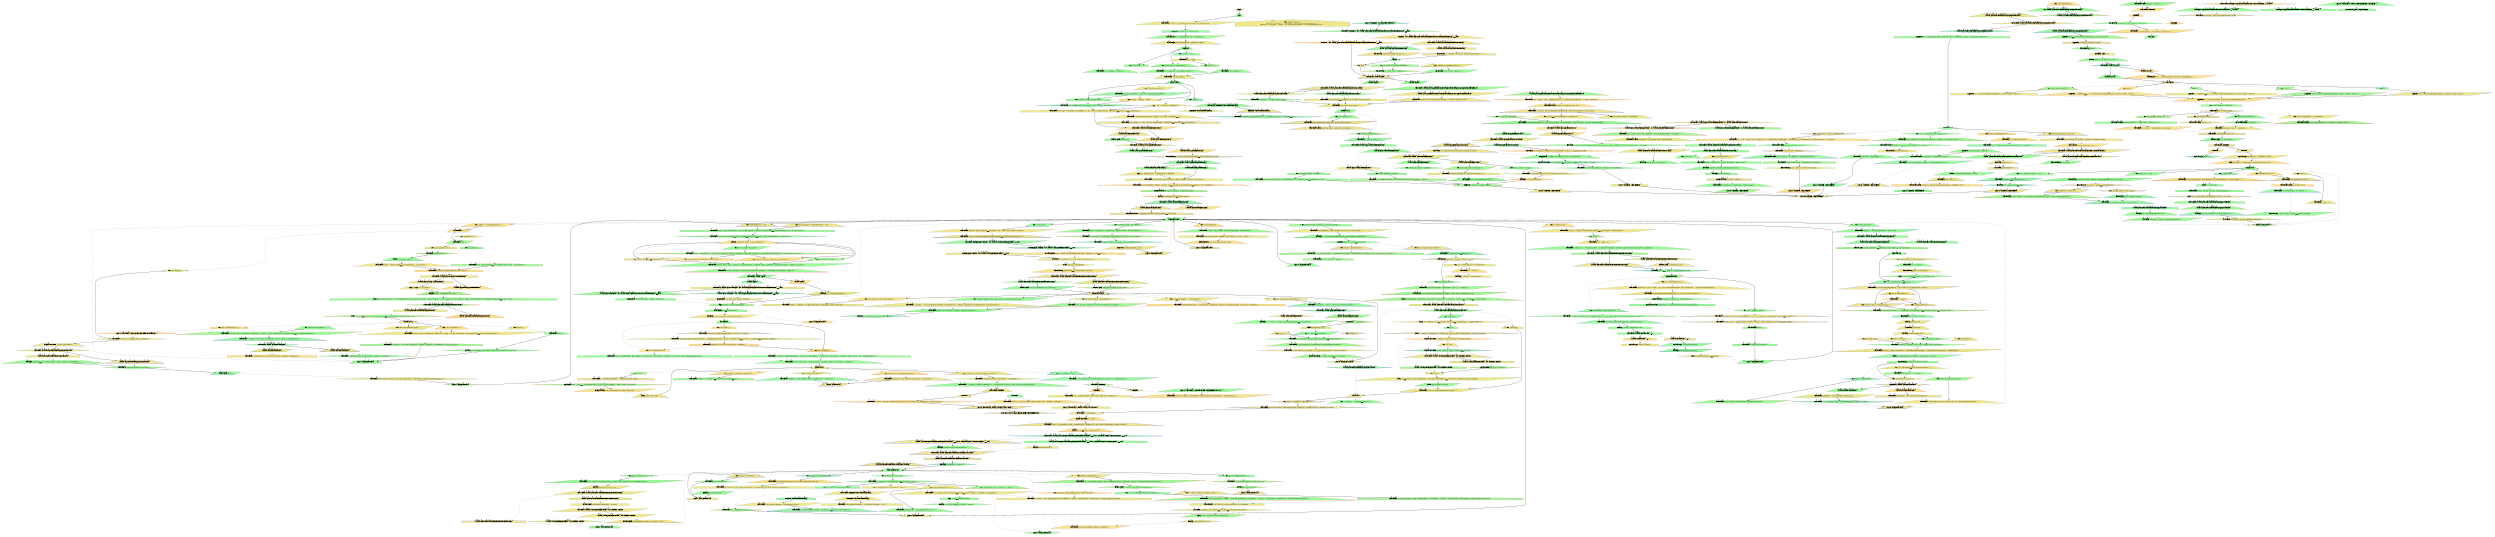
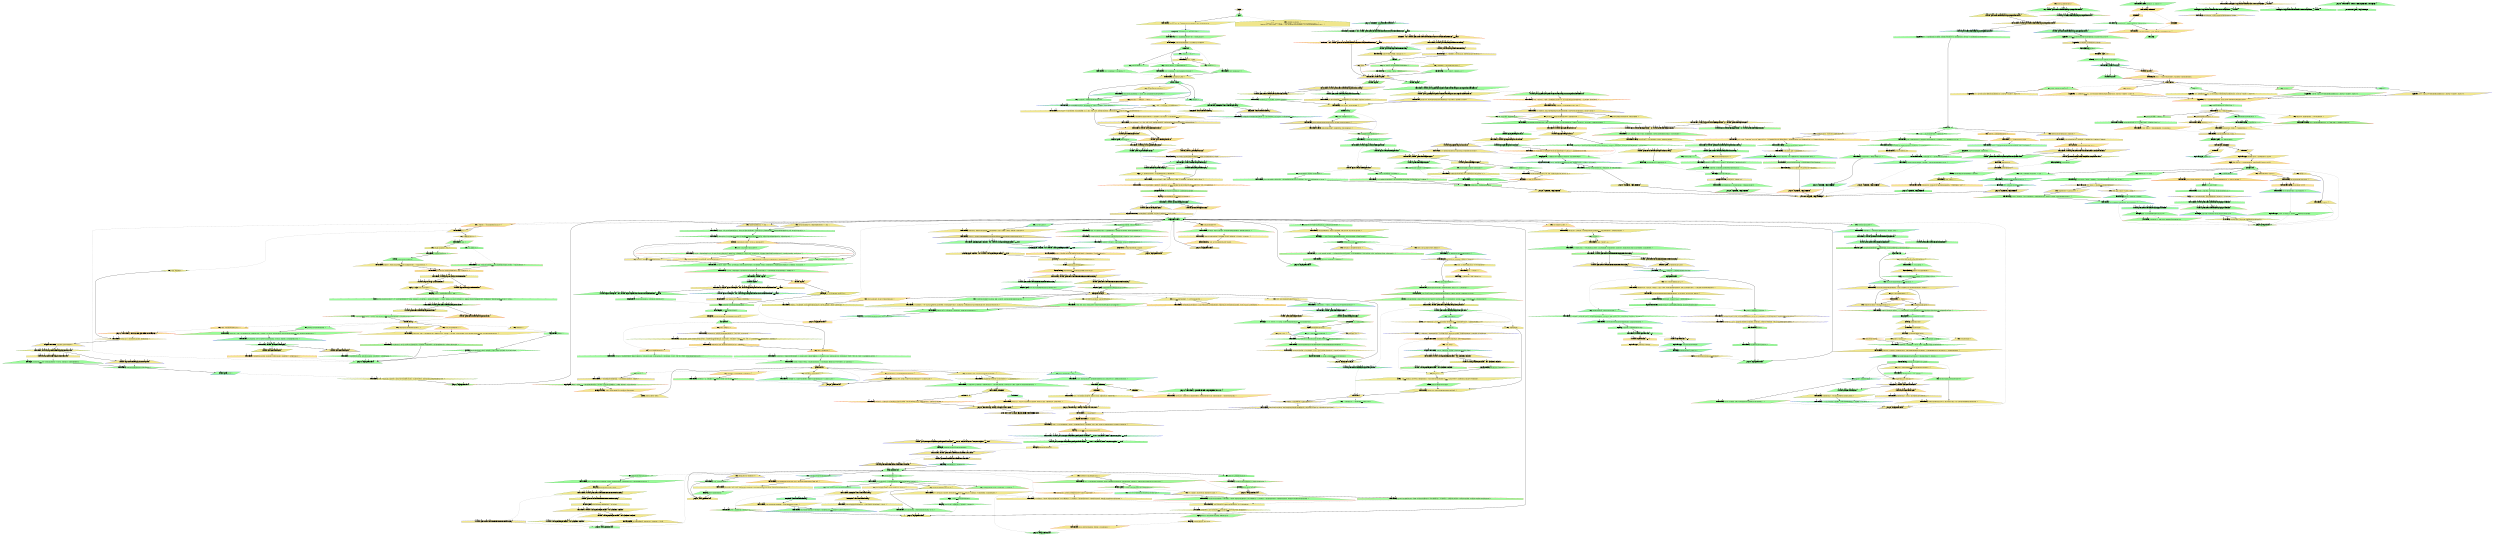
(452, 236) -> (464, 233)
